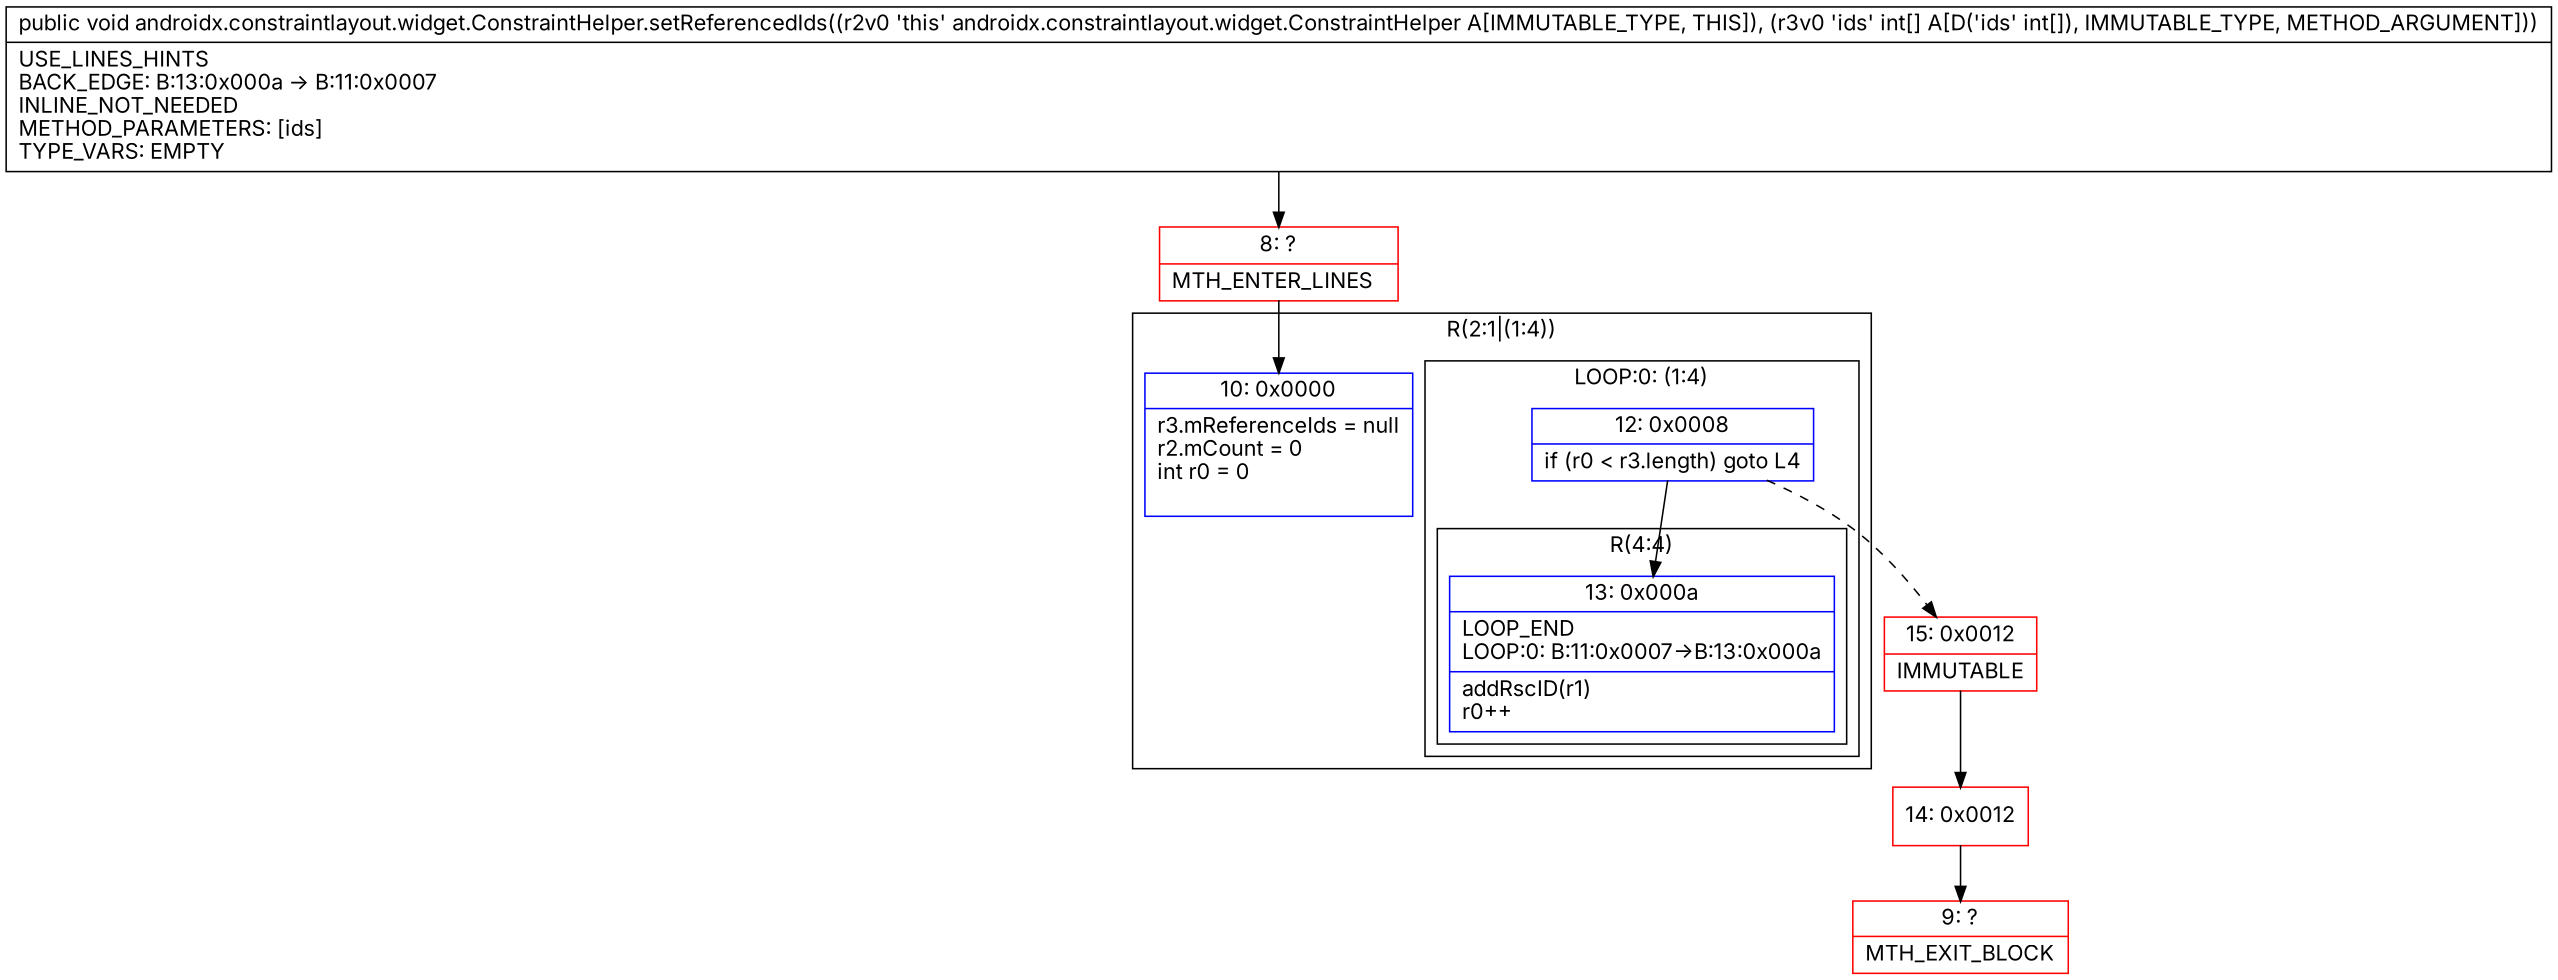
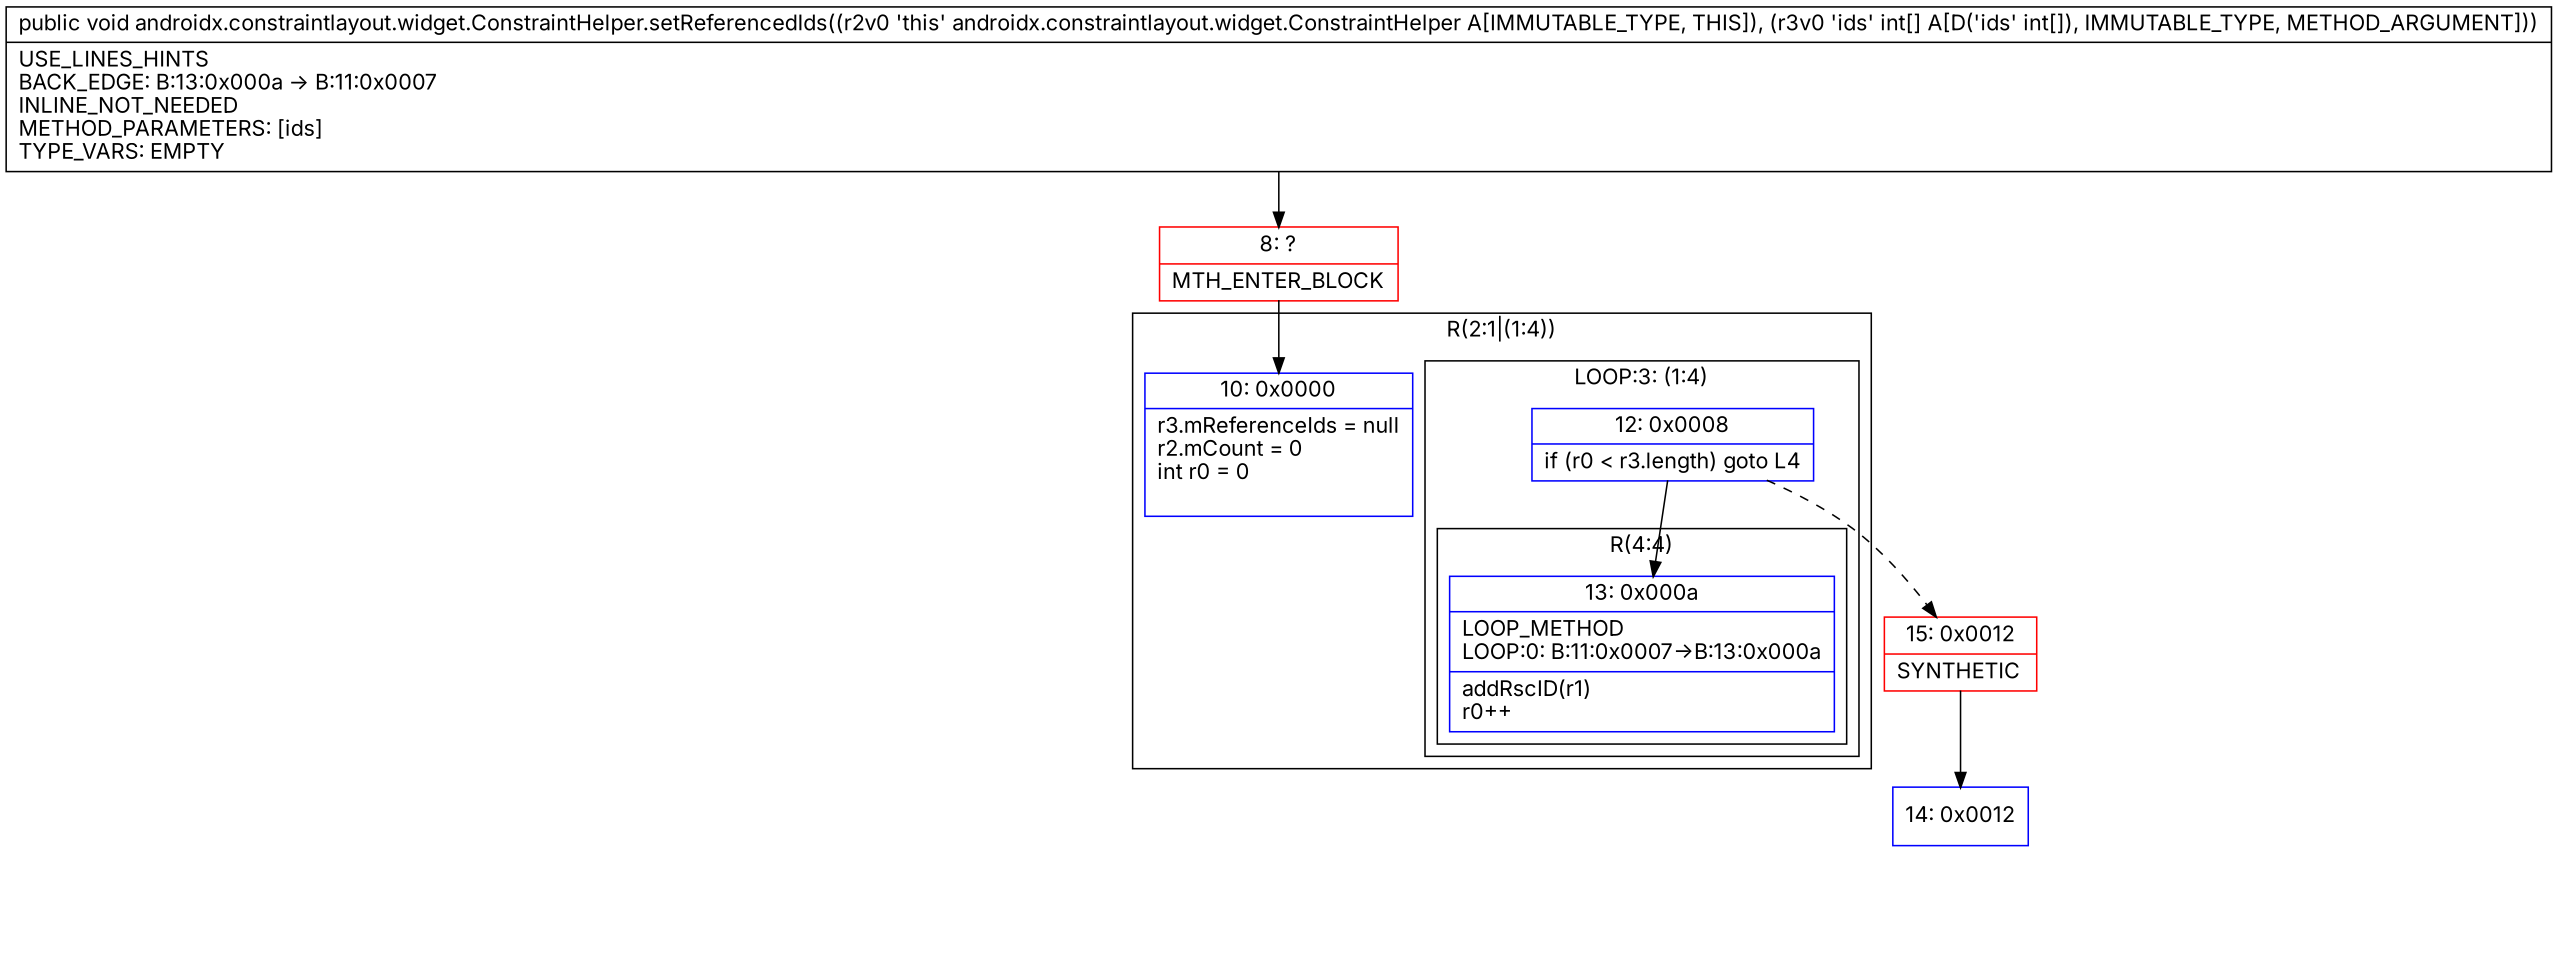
(1273, 282) -> (1279, 282)
(1642, 379) -> (1642, 379)
(1518, 629) -> (1544, 629)
(1961, 672) -> (1959, 672)
(1961, 816) -> (1961, 816)
(1961, 937) -> none
